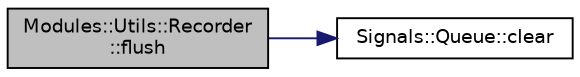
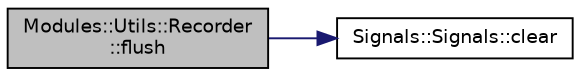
(455, 38) -> (455, 38)
